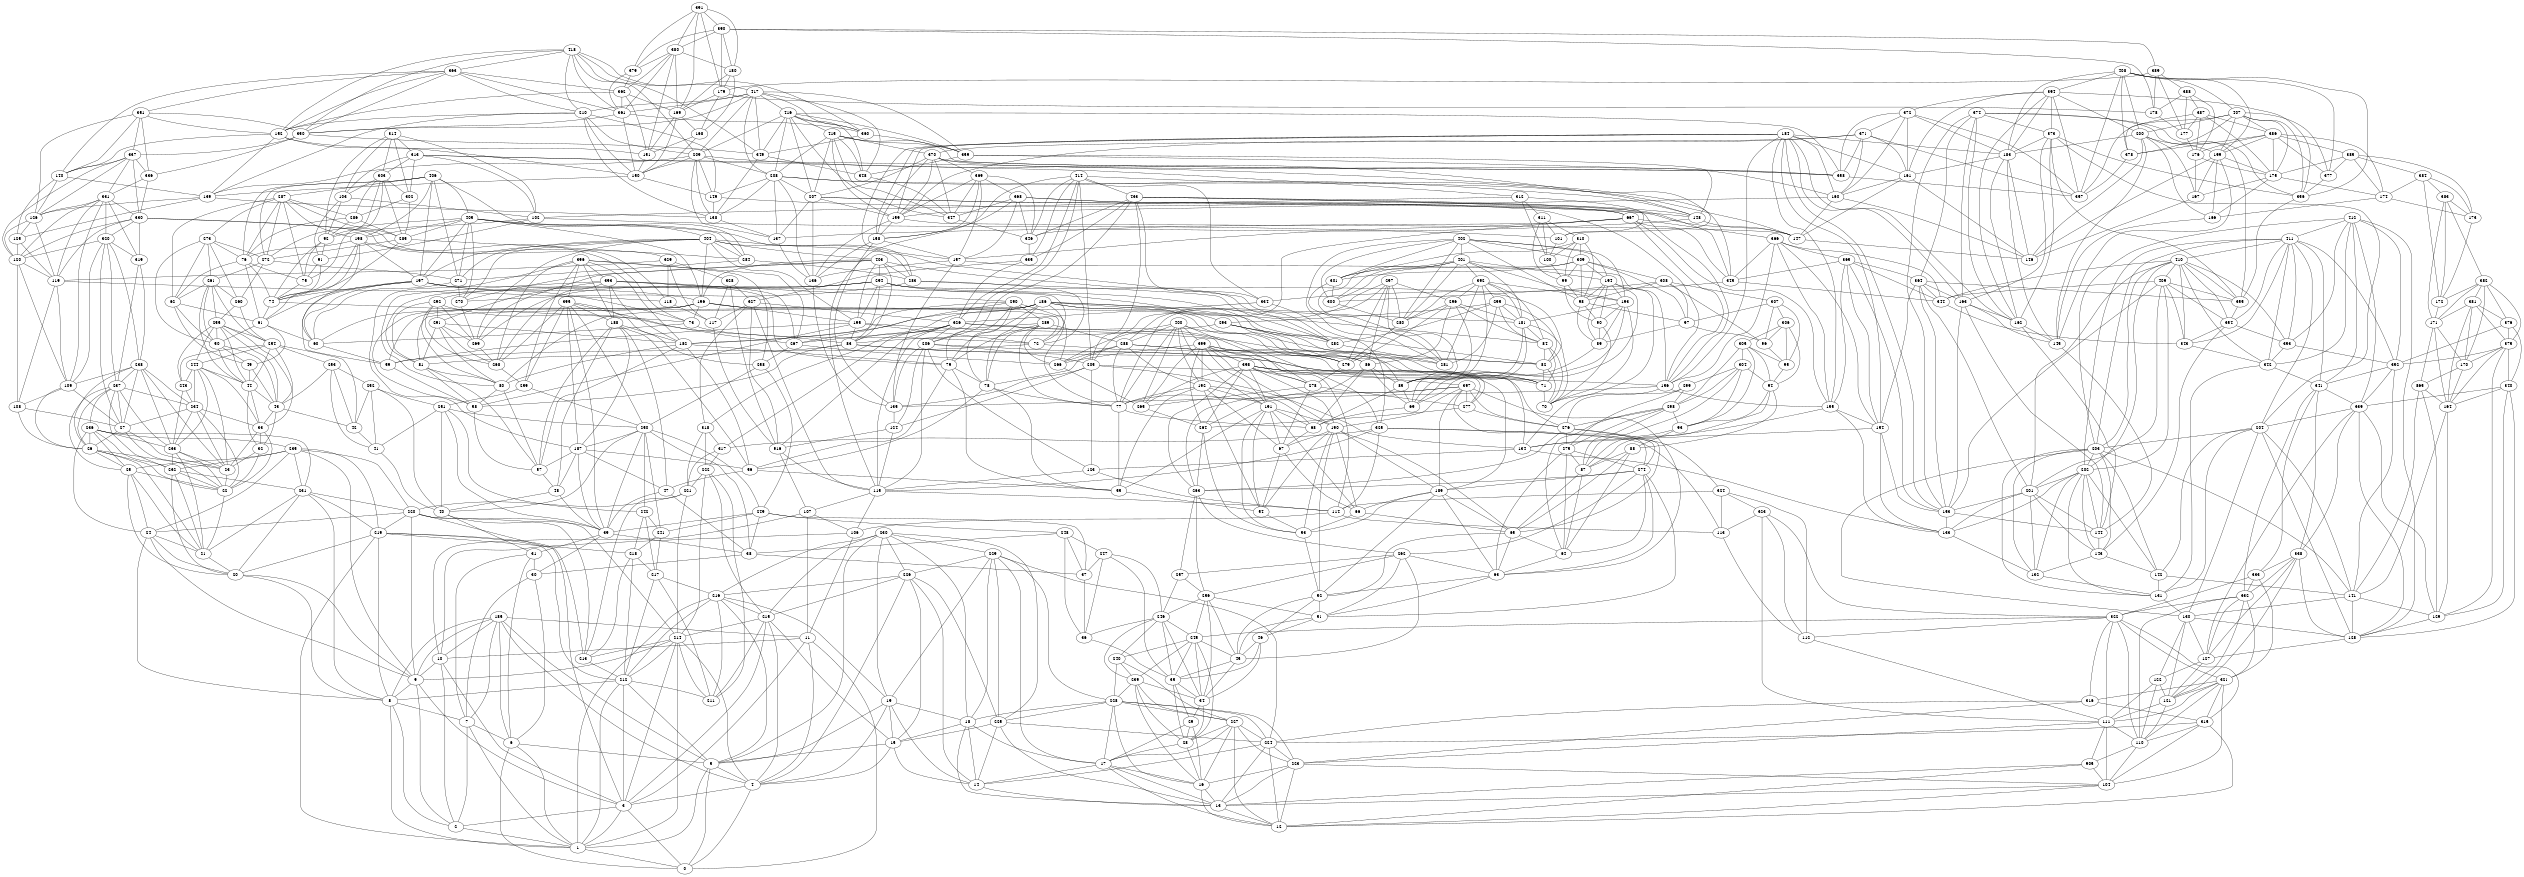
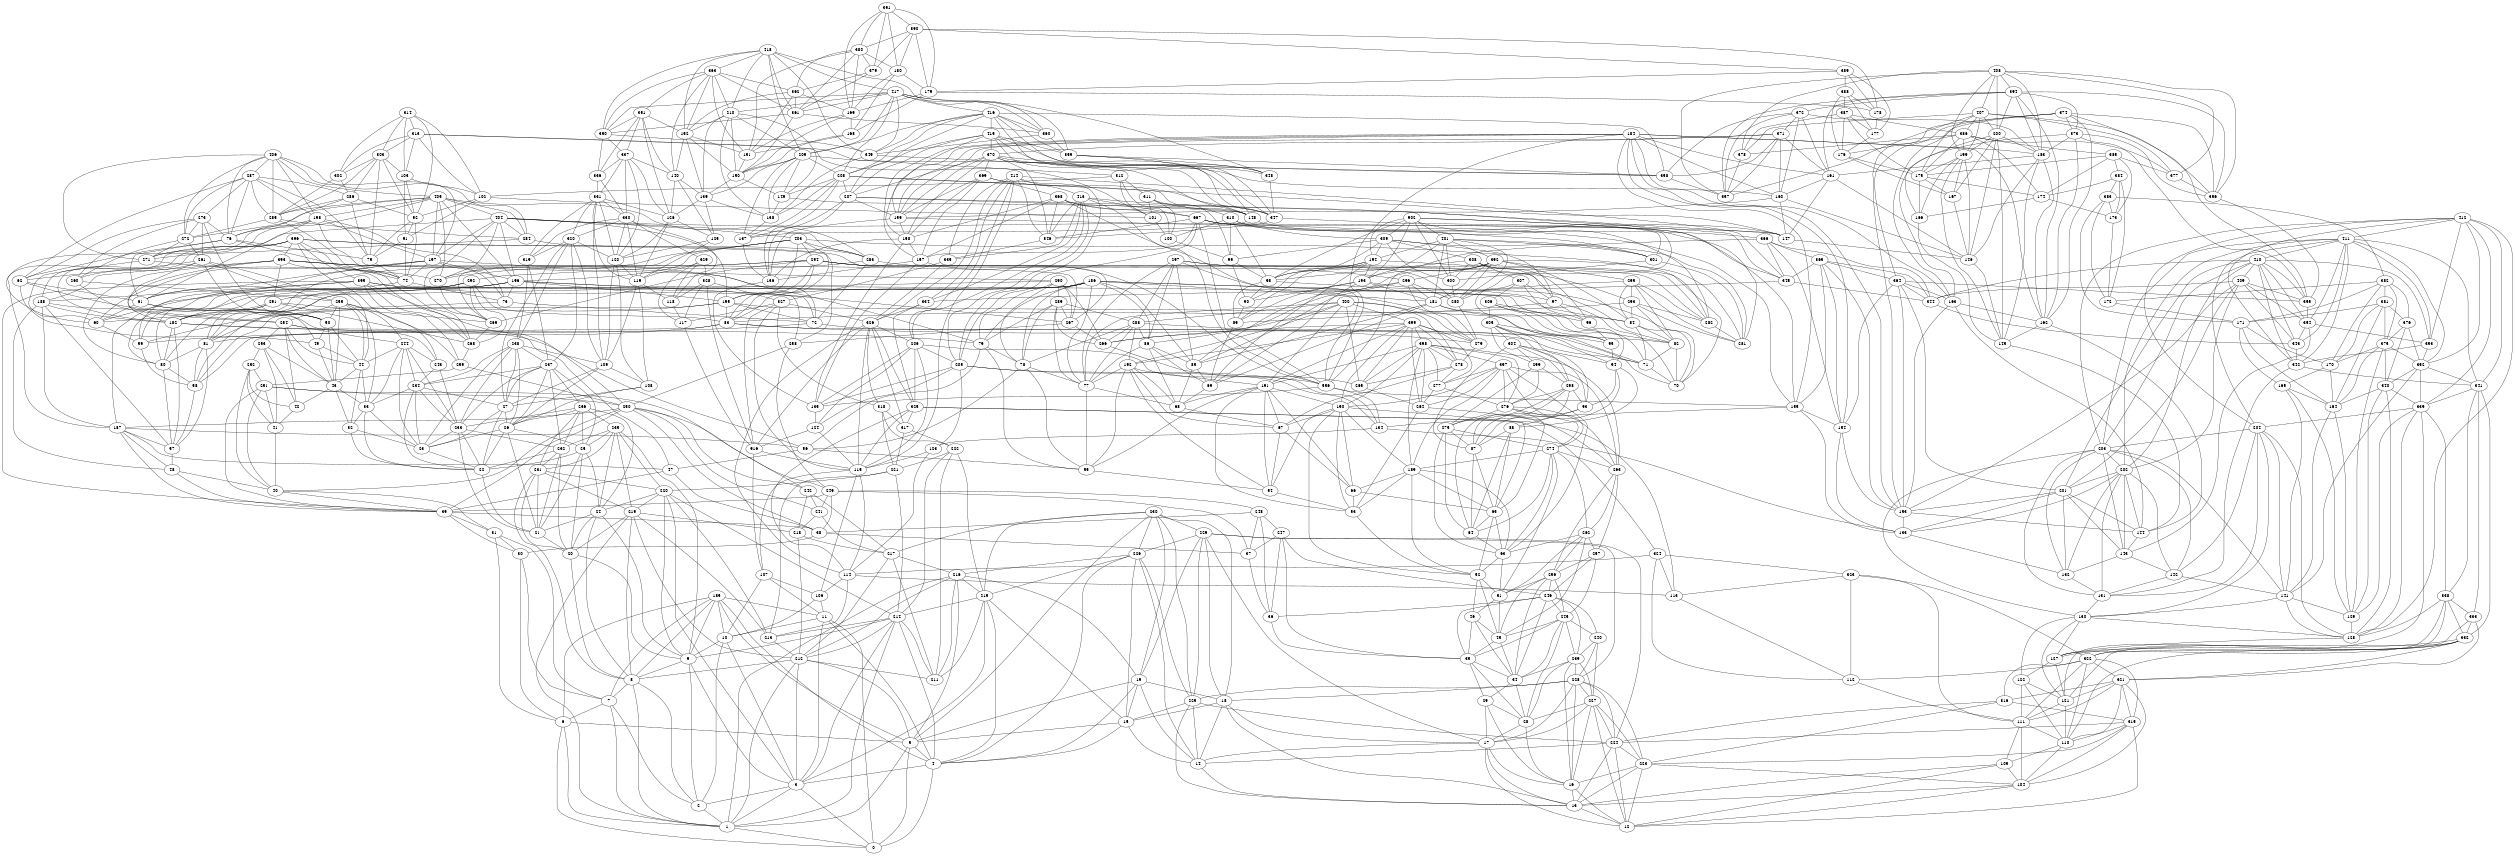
none -> (718, 115)
(816, 166) -> (1069, 165)
none -> (273, 188)
(1028, 191) -> (1037, 188)
(1134, 197) -> (1081, 197)
(2339, 207) -> (2203, 248)
none -> (359, 230)
(1462, 239) -> (1412, 218)
none -> (683, 294)
(1818, 318) -> (1595, 227)
(2002, 324) -> (1991, 299)
(1498, 326) -> (1632, 312)
none -> (1505, 351)
(1594, 373) -> (1626, 333)
none -> (2403, 375)
(688, 384) -> none
(1665, 386) -> (1326, 386)
(2420, 386) -> (2282, 386)
(999, 416) -> (915, 375)
(1701, 436) -> none
(800, 554) -> (989, 527)
(617, 611) -> (828, 624)
(1654, 623) -> (1588, 589)
(1701, 743) -> (1892, 759)
(2090, 764) -> (2005, 764)
